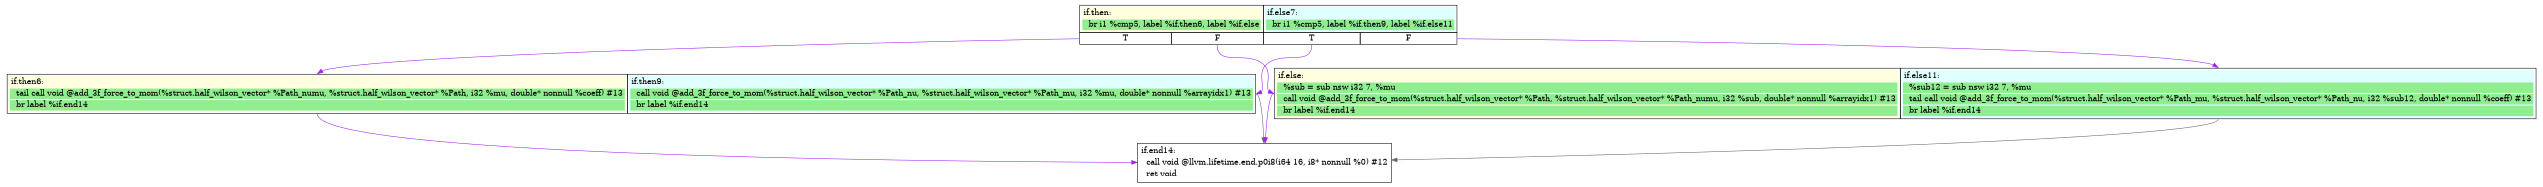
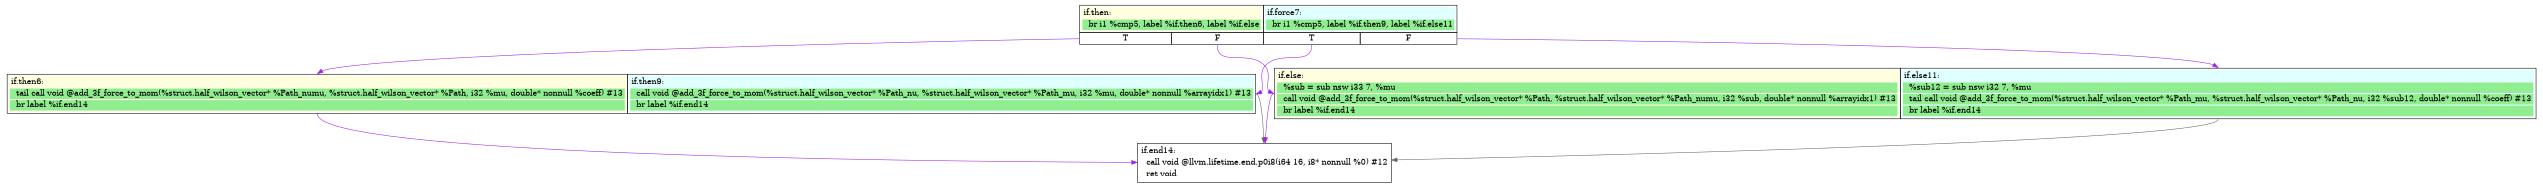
(1283, 13) -> (1285, 13)
(1337, 87) -> (1337, 87)
